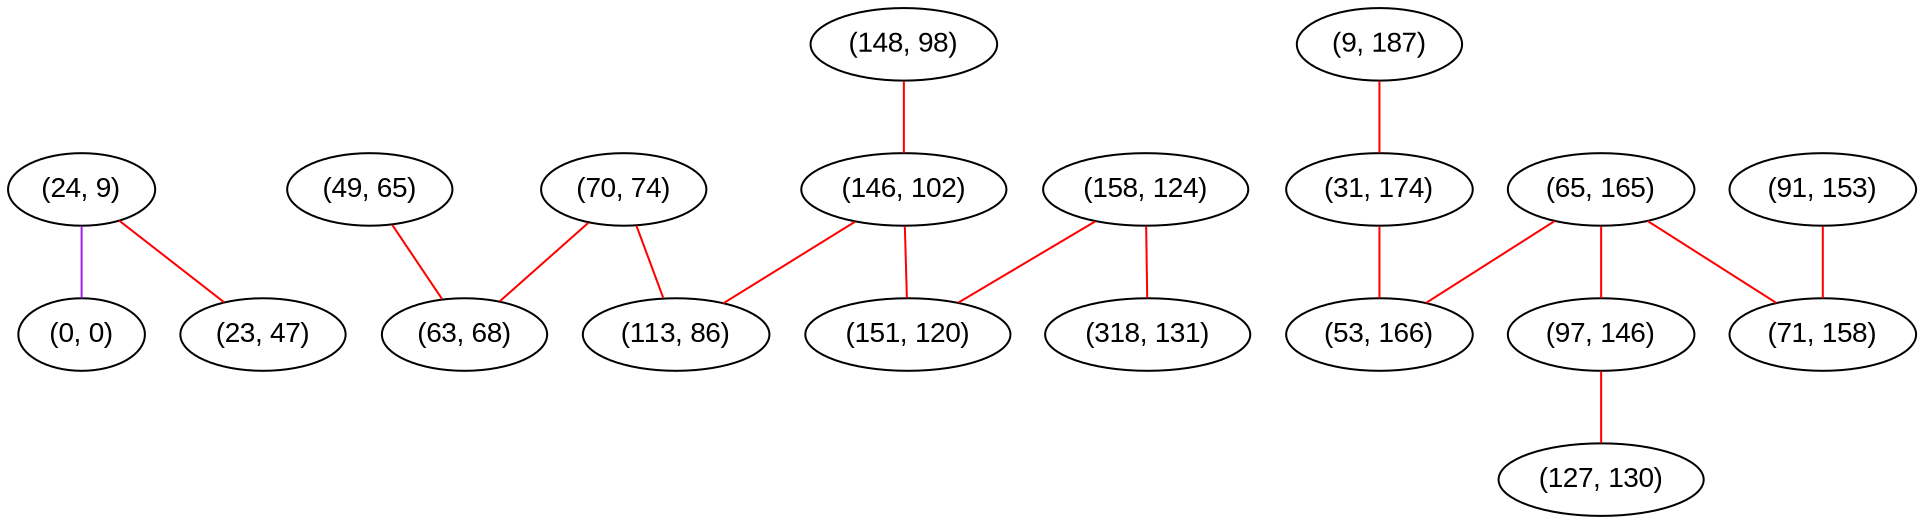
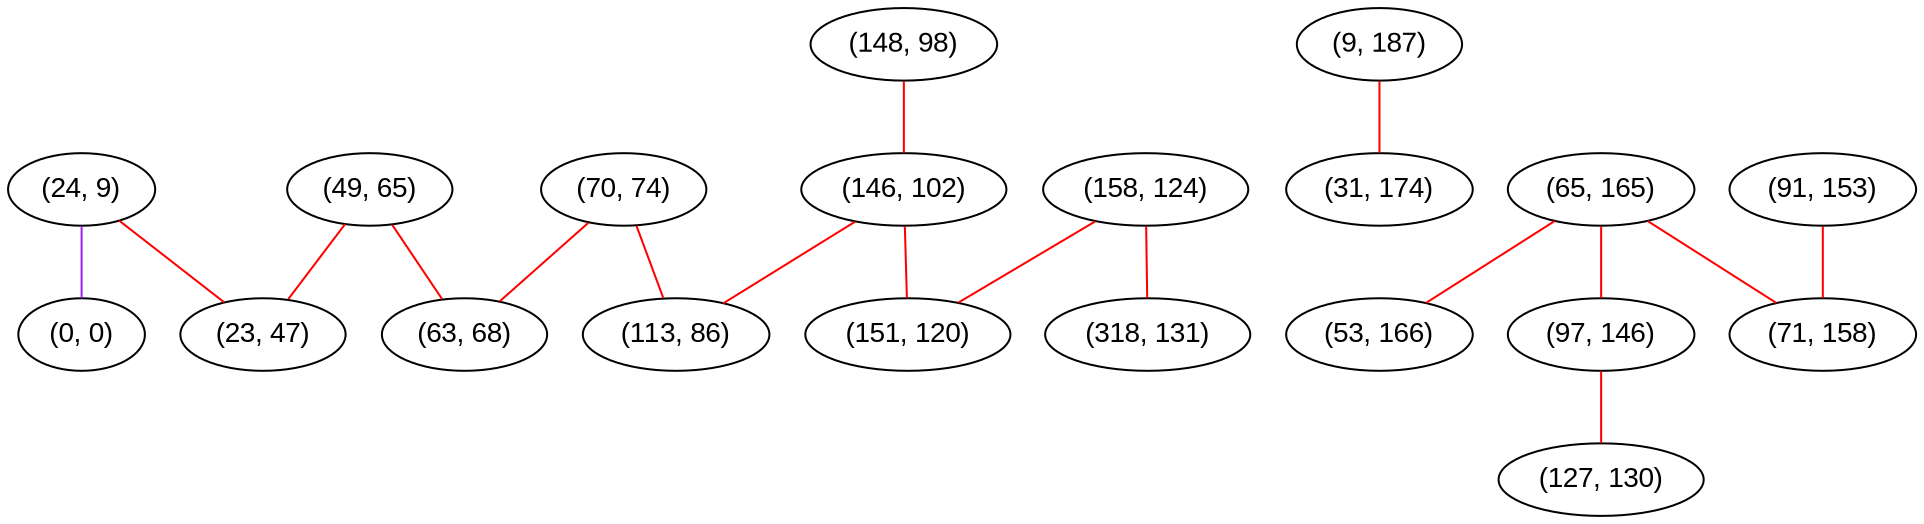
none -> (317, 262)
(1379, 262) -> none
